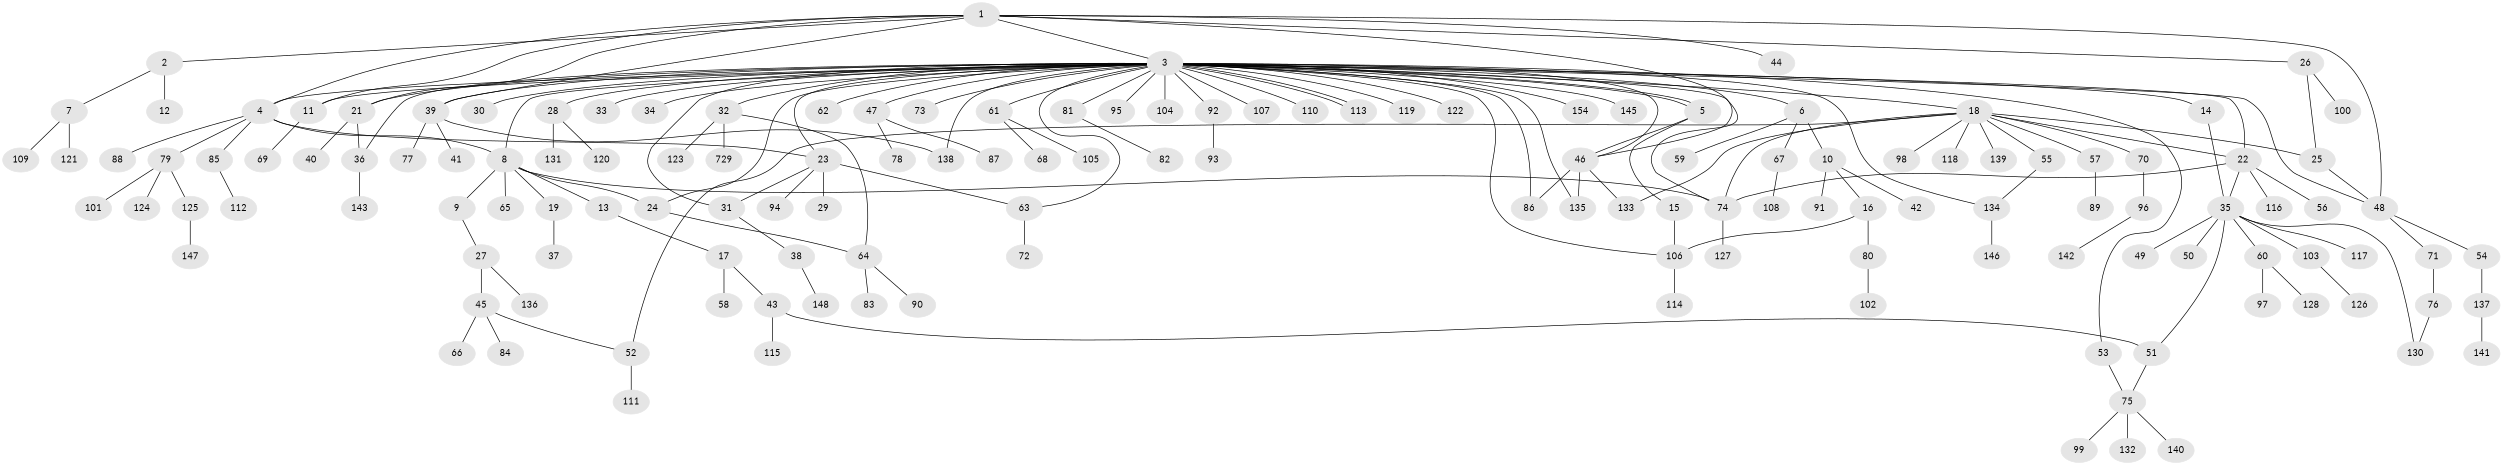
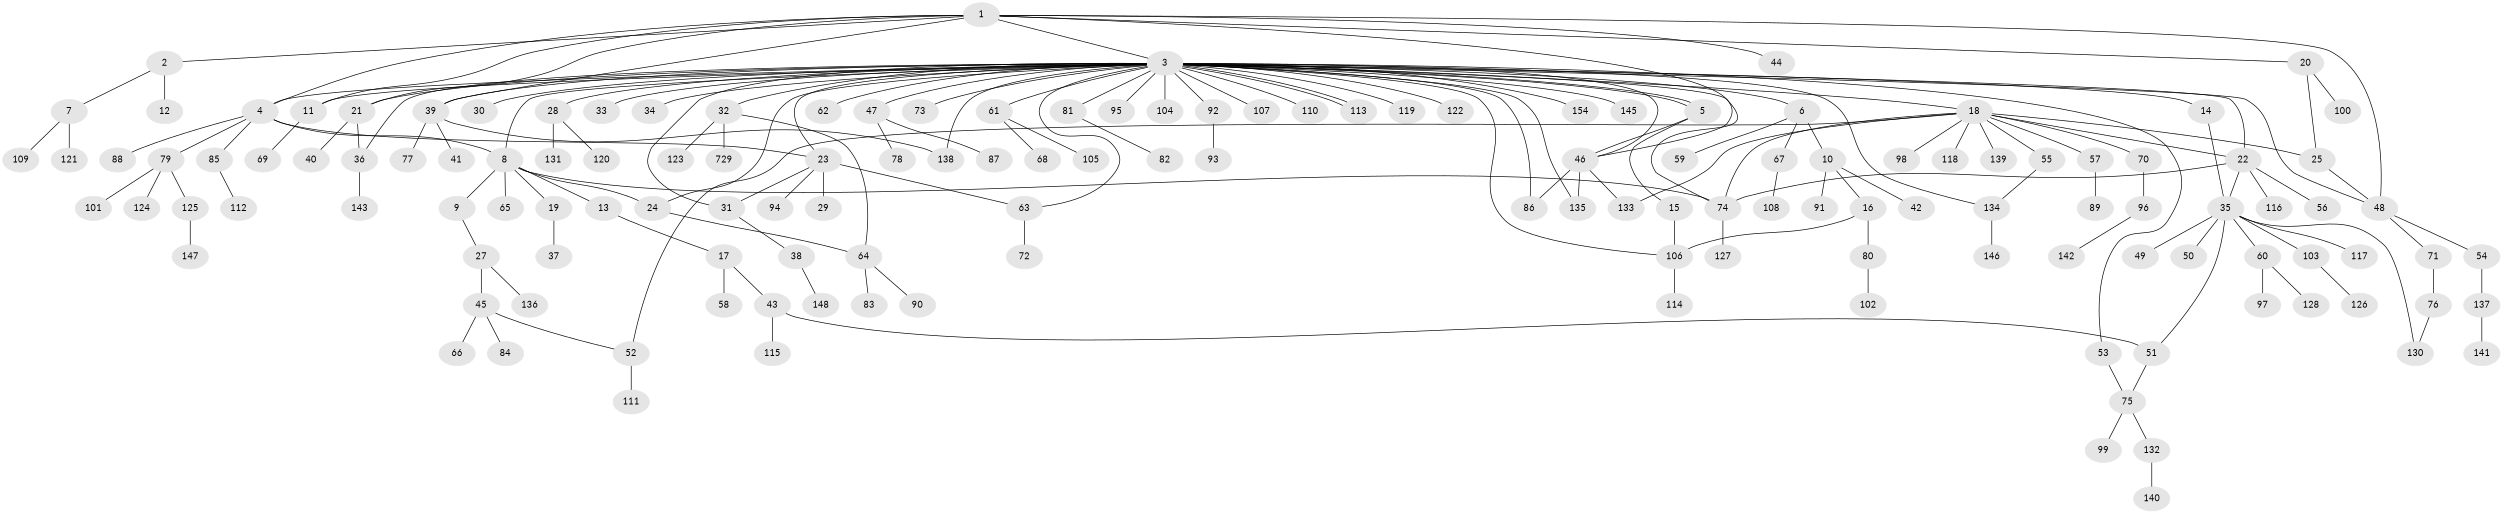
(2306, 63) -> (2306, 63)
(2152, 426) -> (2152, 475)
